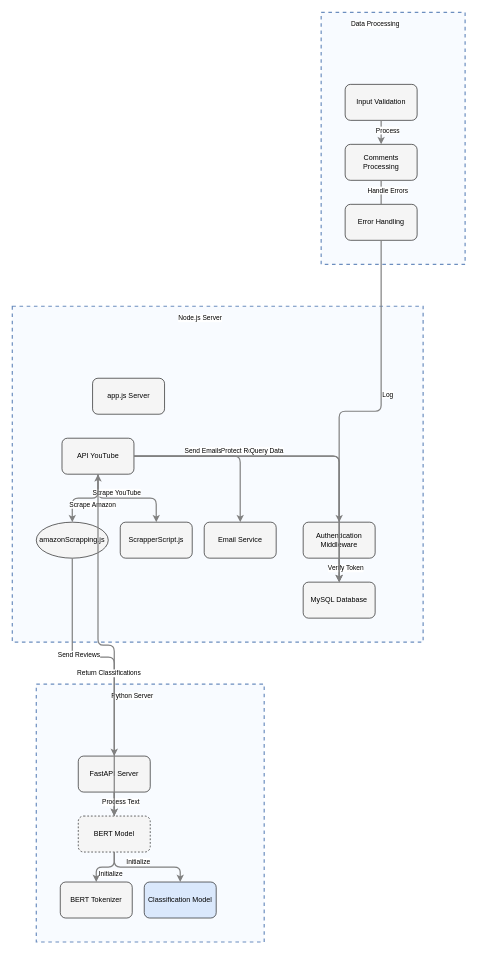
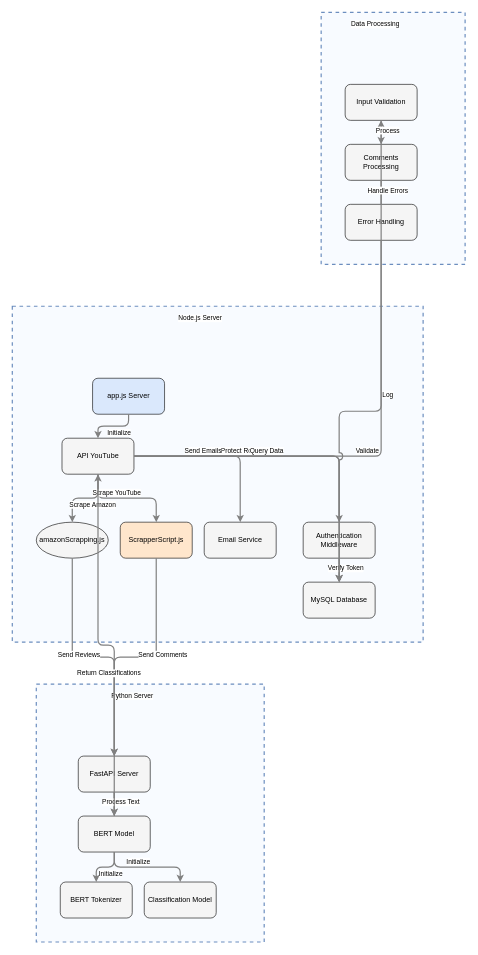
(129, 396) -> (129, 396)
none -> (115, 426)
none -> (381, 451)
(156, 540) -> (156, 540)
none -> (156, 627)
(114, 834) -> (114, 834)
(180, 900) -> (180, 900)
